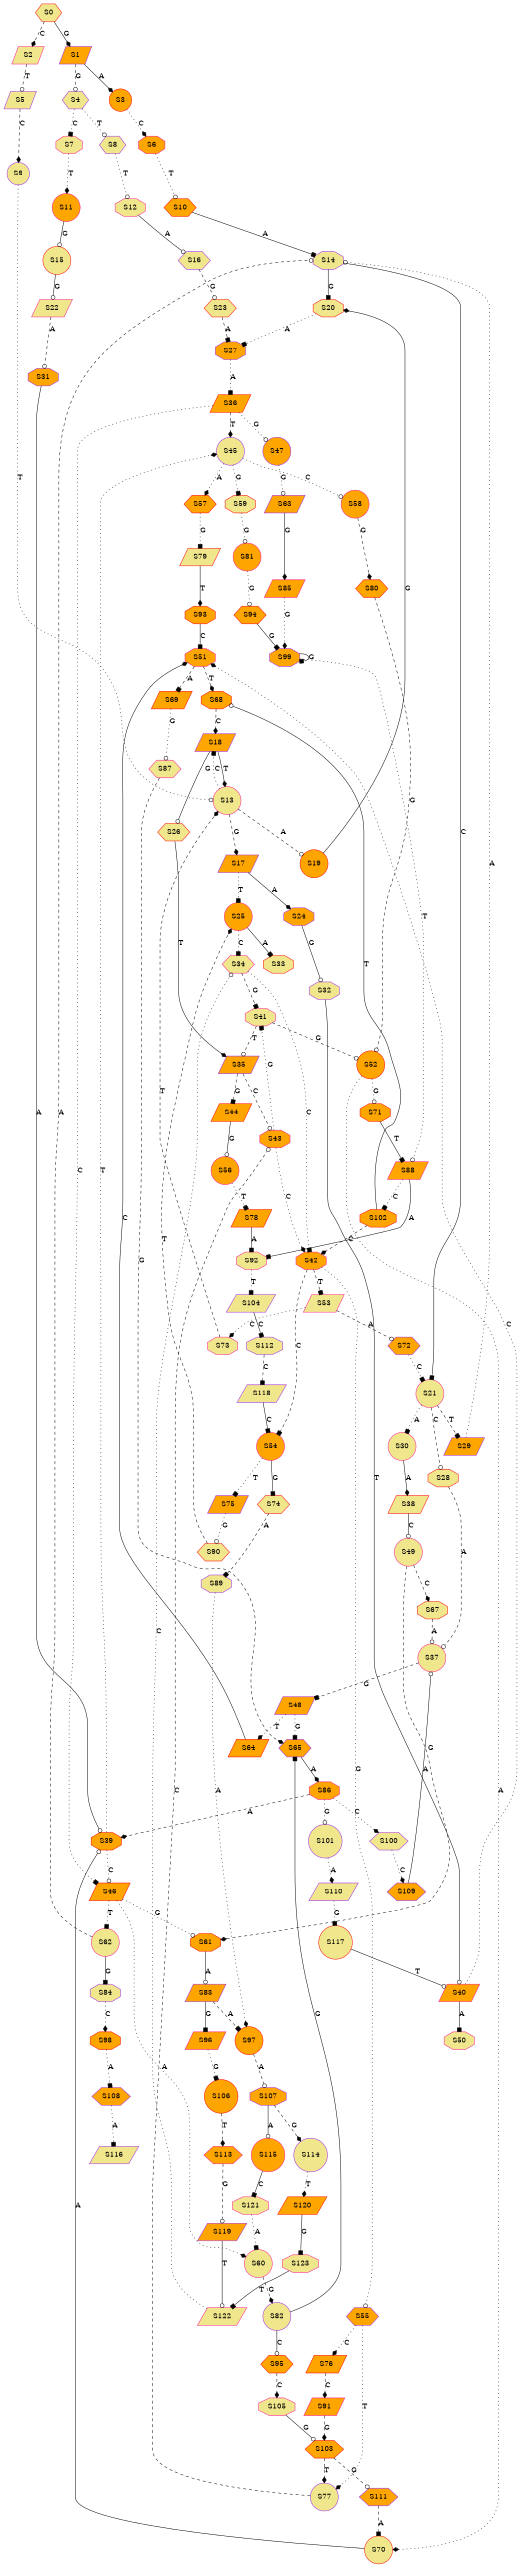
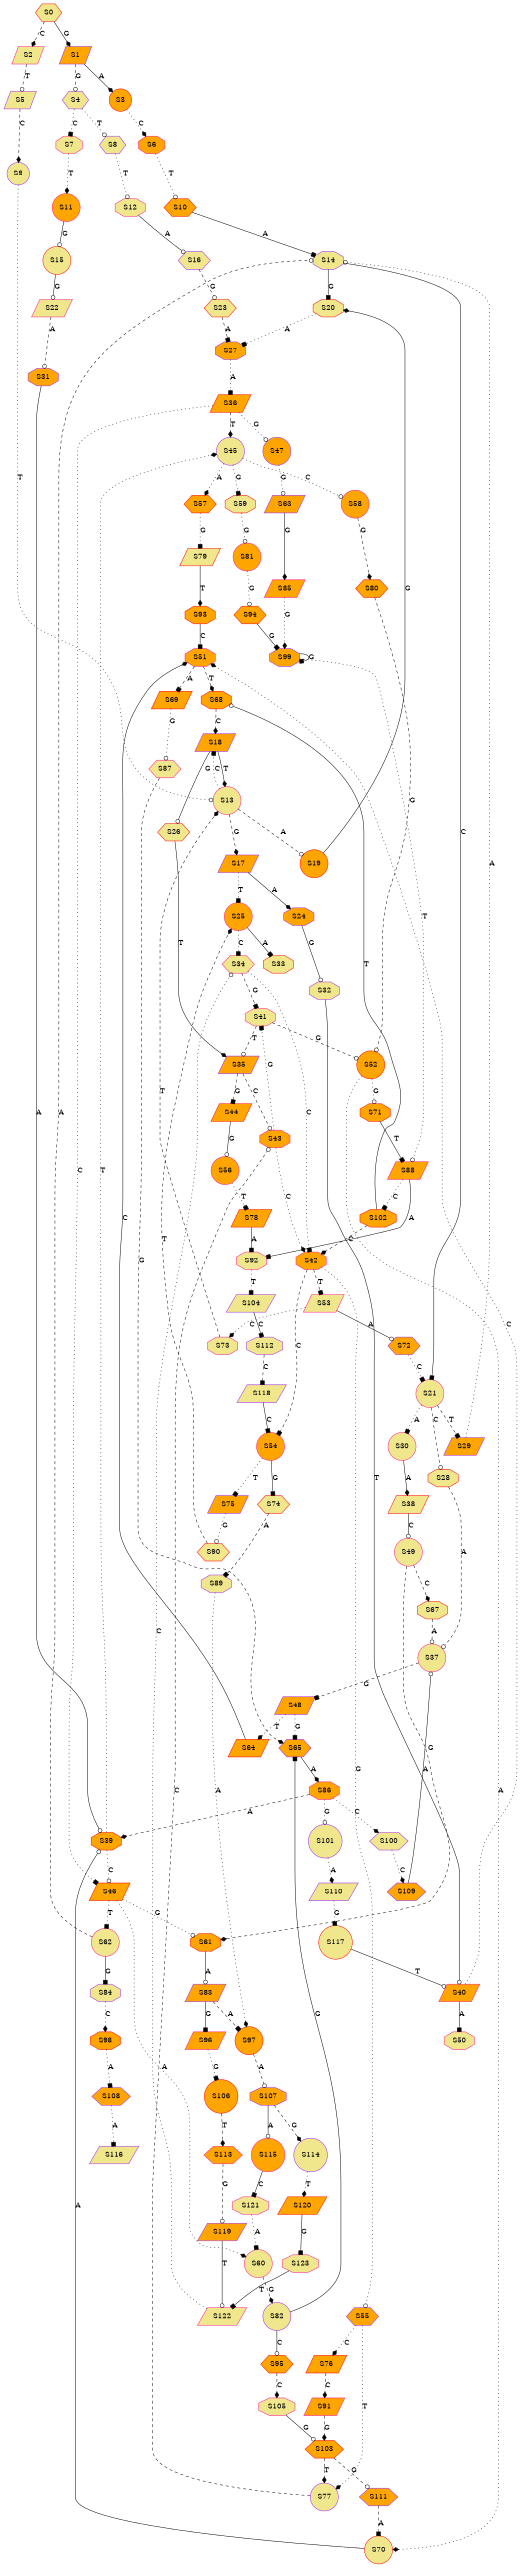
(363, 1324) -> (363, 1324)
